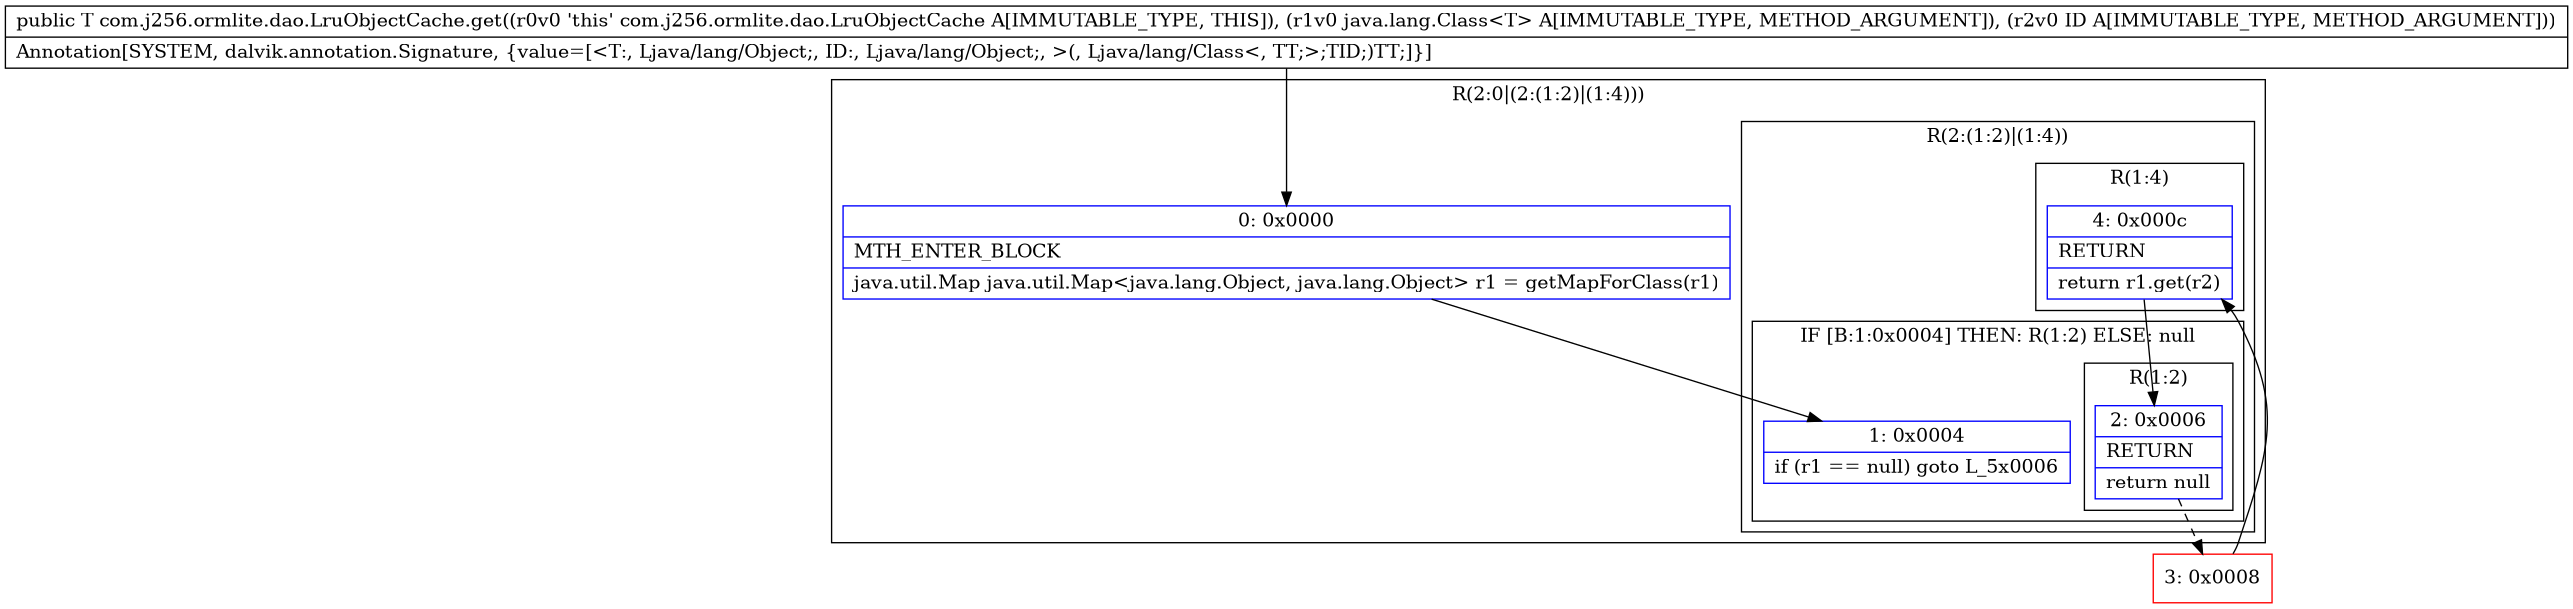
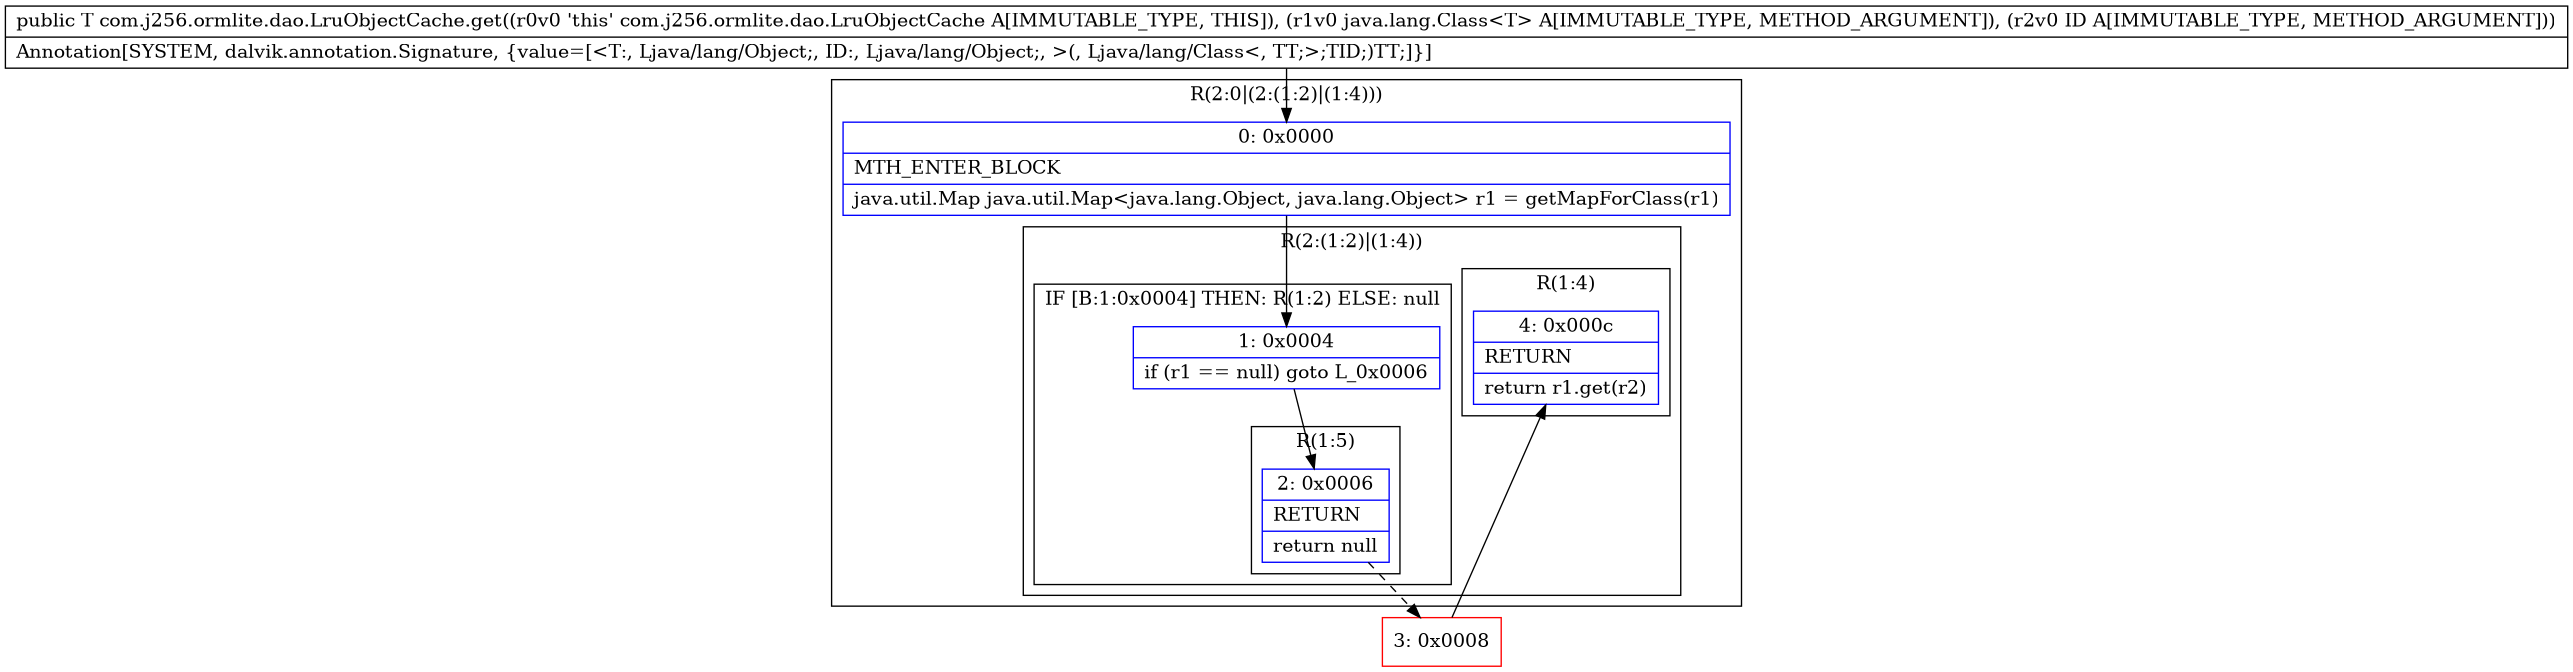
(2149, 346) -> (1301, 417)
(2159, 379) -> (1326, 442)
(1917, 467) -> (1287, 373)
